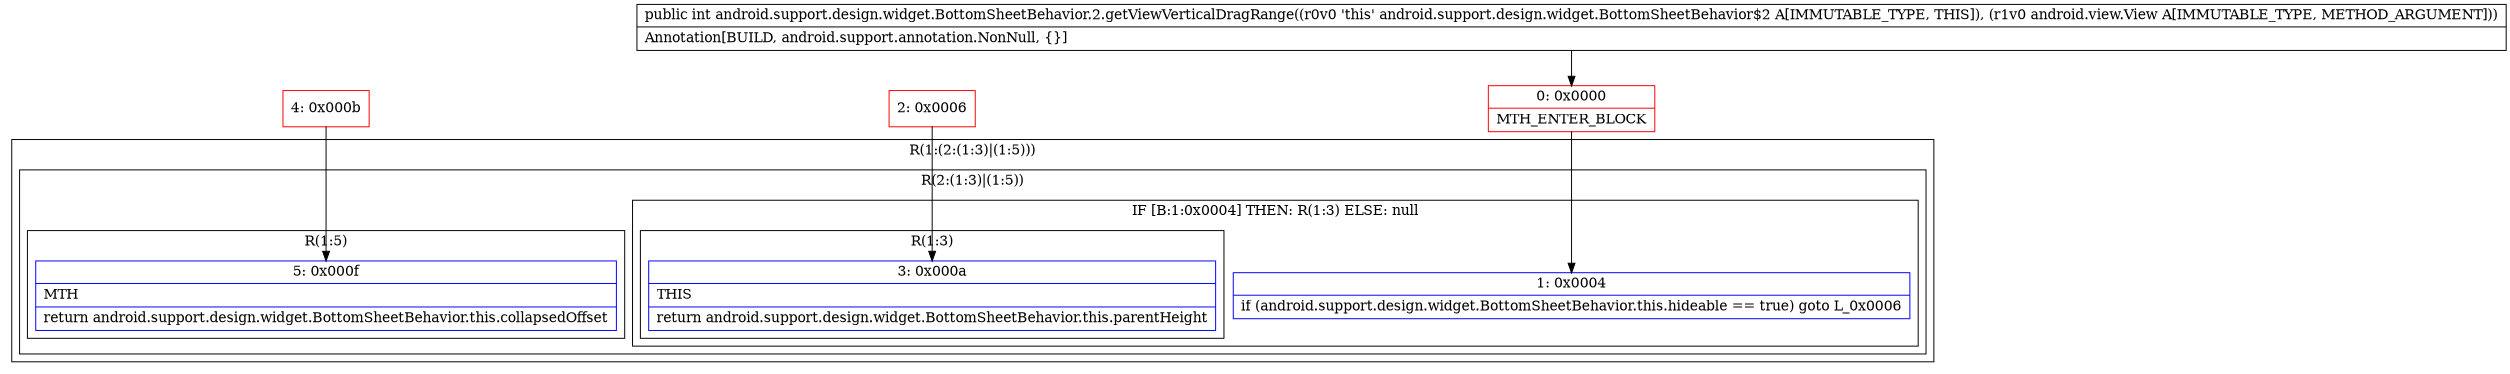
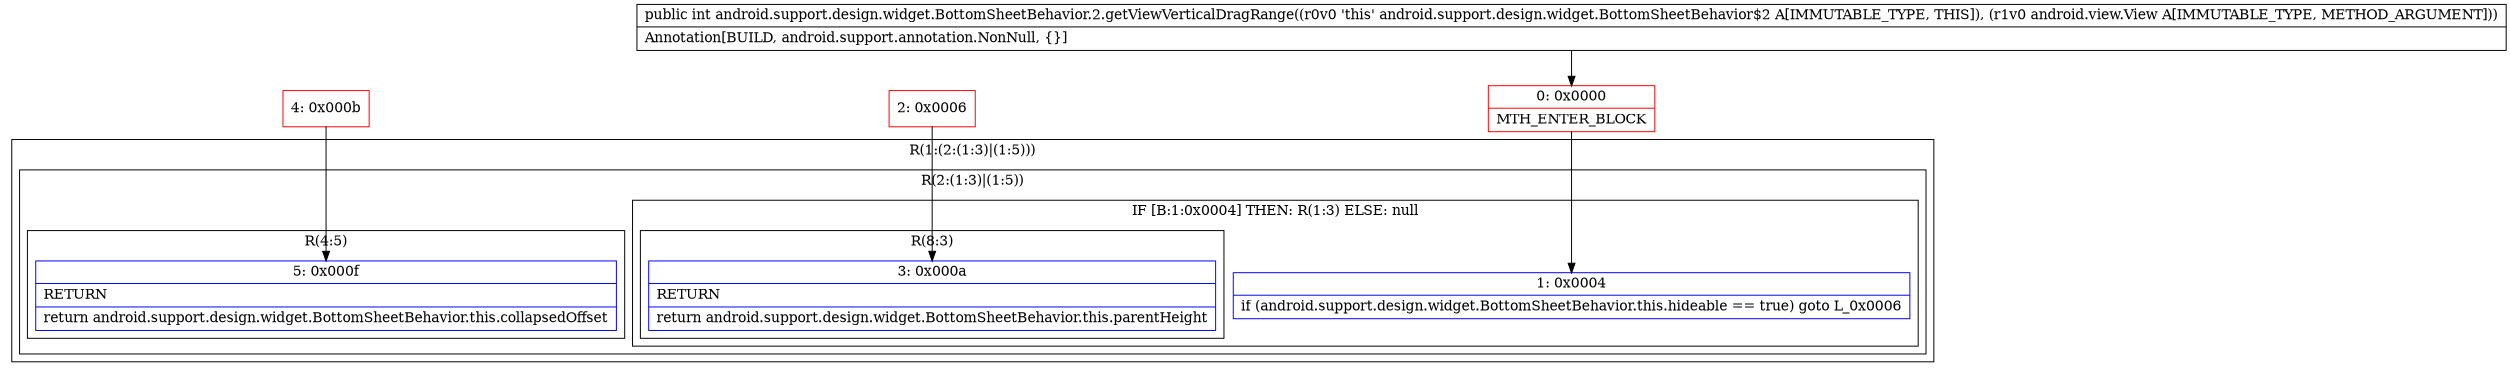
(326, 242) -> (326, 242)
(932, 242) -> (932, 242)
(61, 295) -> (75, 295)
(675, 295) -> (688, 295)
